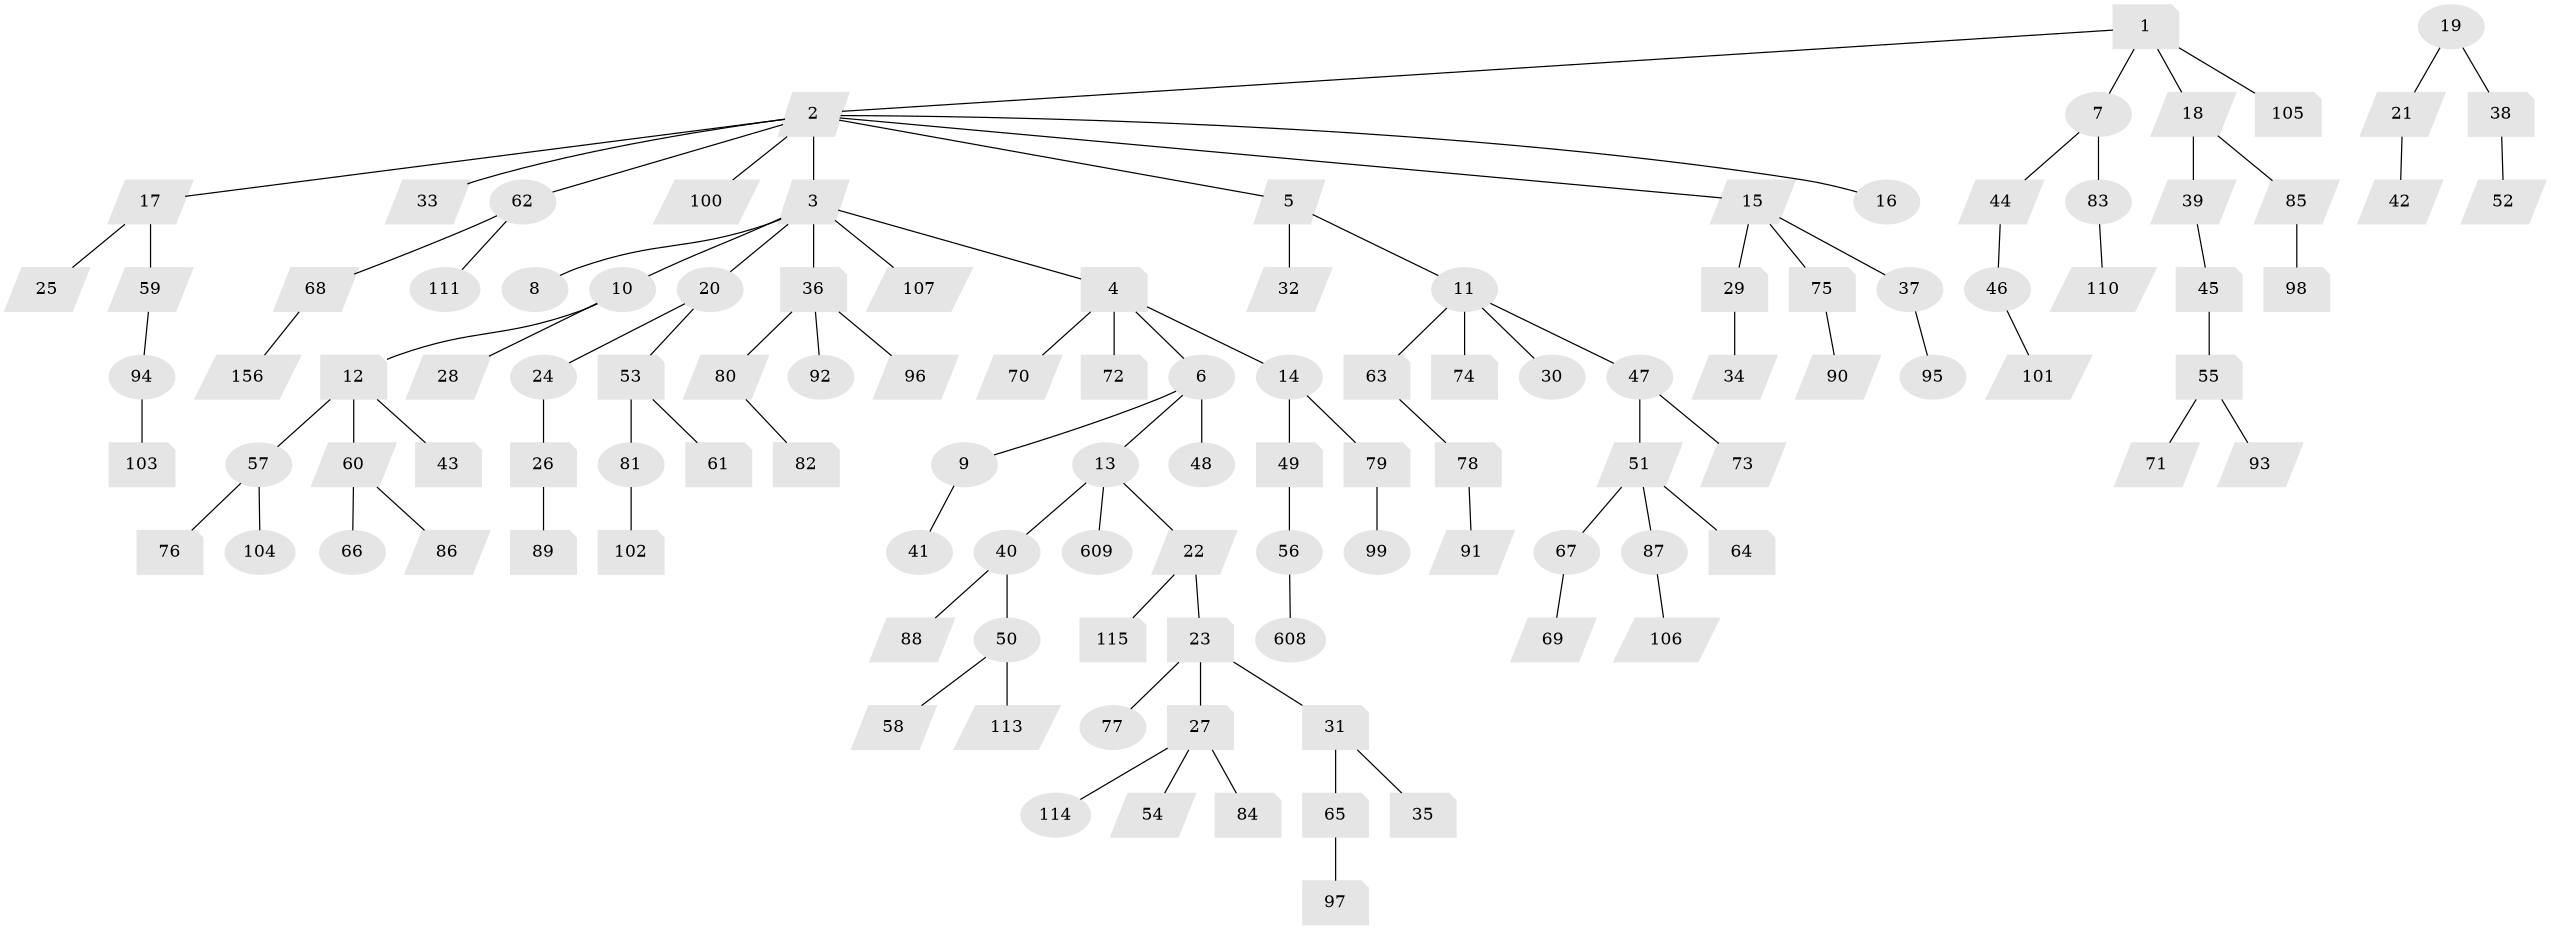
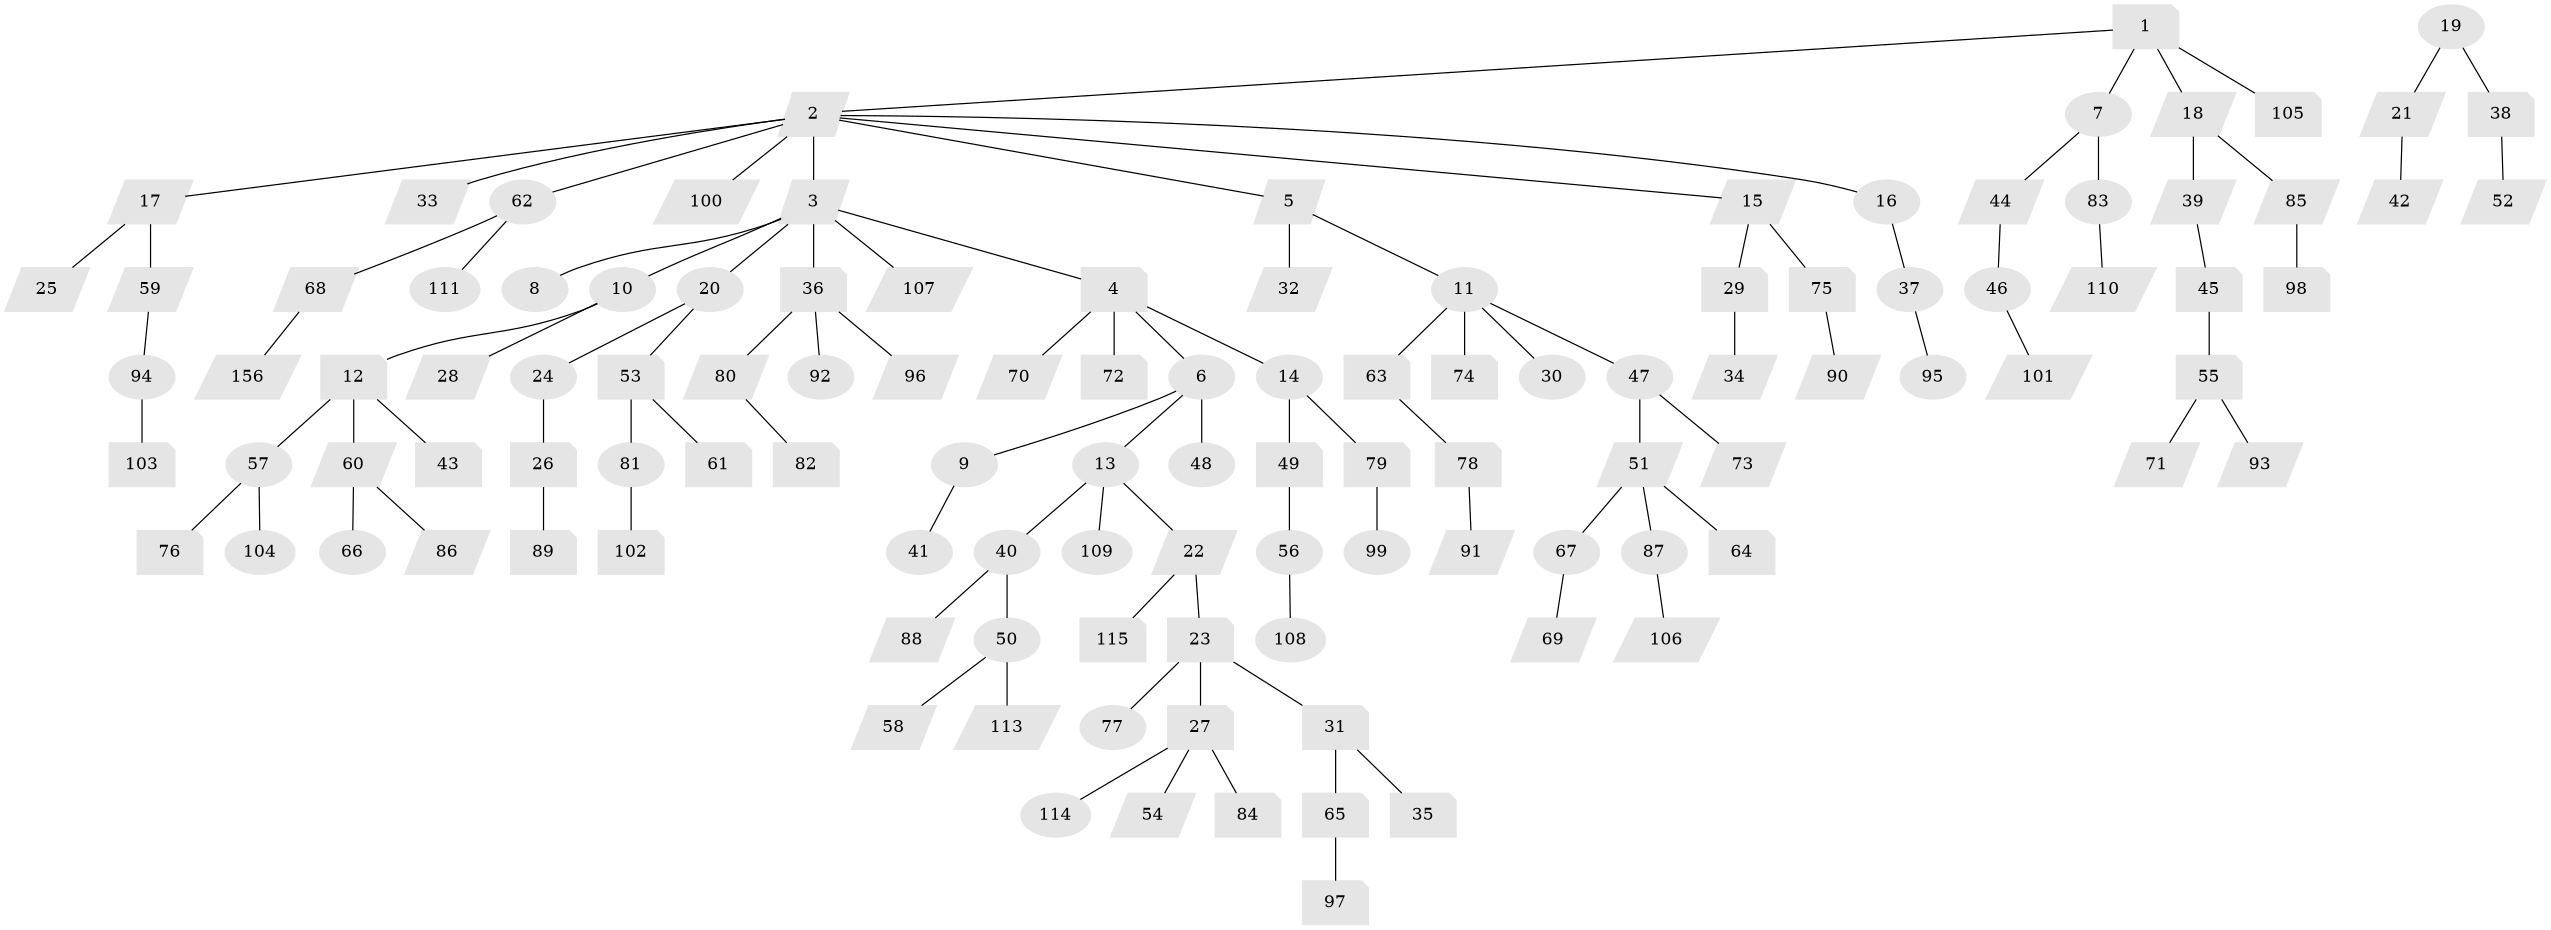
(1832, 246) -> (1898, 246)
(1097, 552) -> (1097, 552)
(1291, 640) -> (1291, 640)
